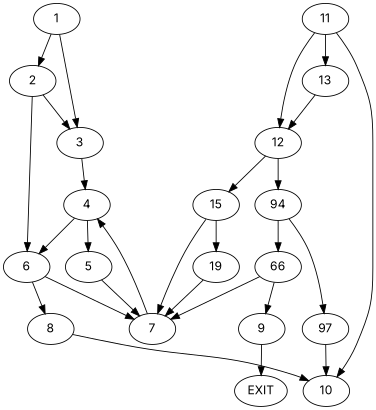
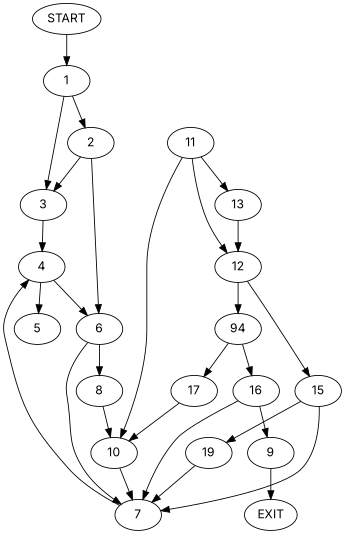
none -> (67, 19)
(278, 267) -> (256, 391)
(117, 295) -> (125, 480)
(326, 329) -> (194, 391)
